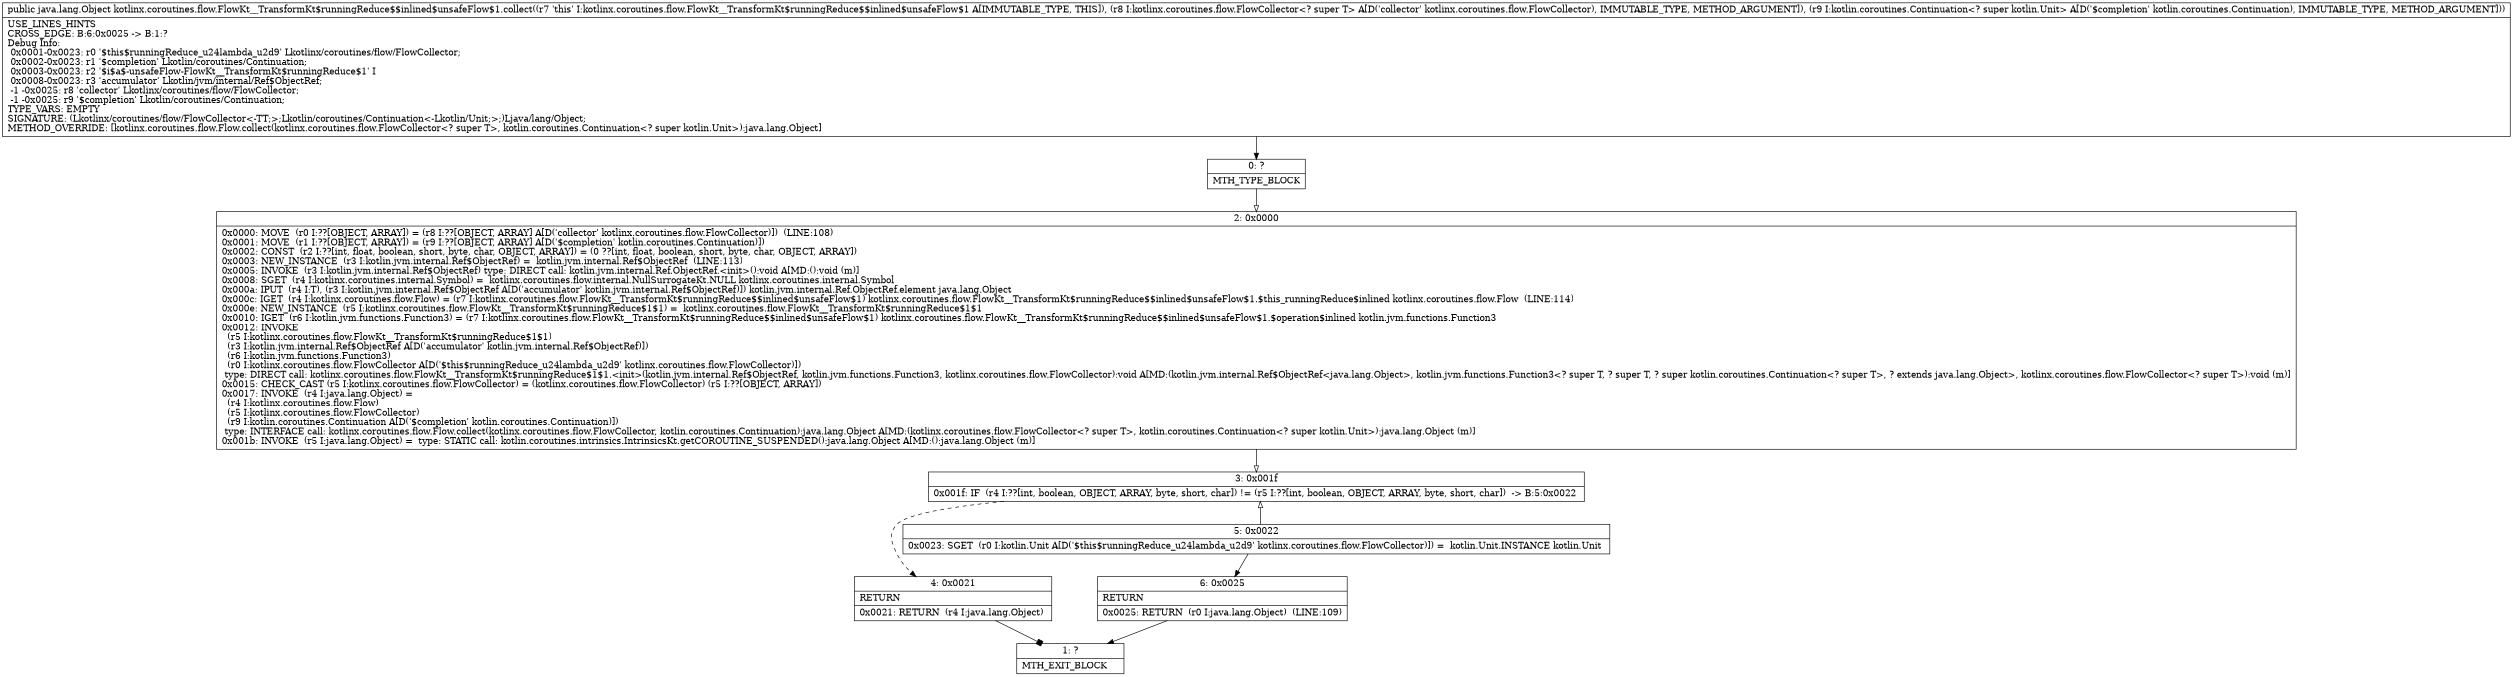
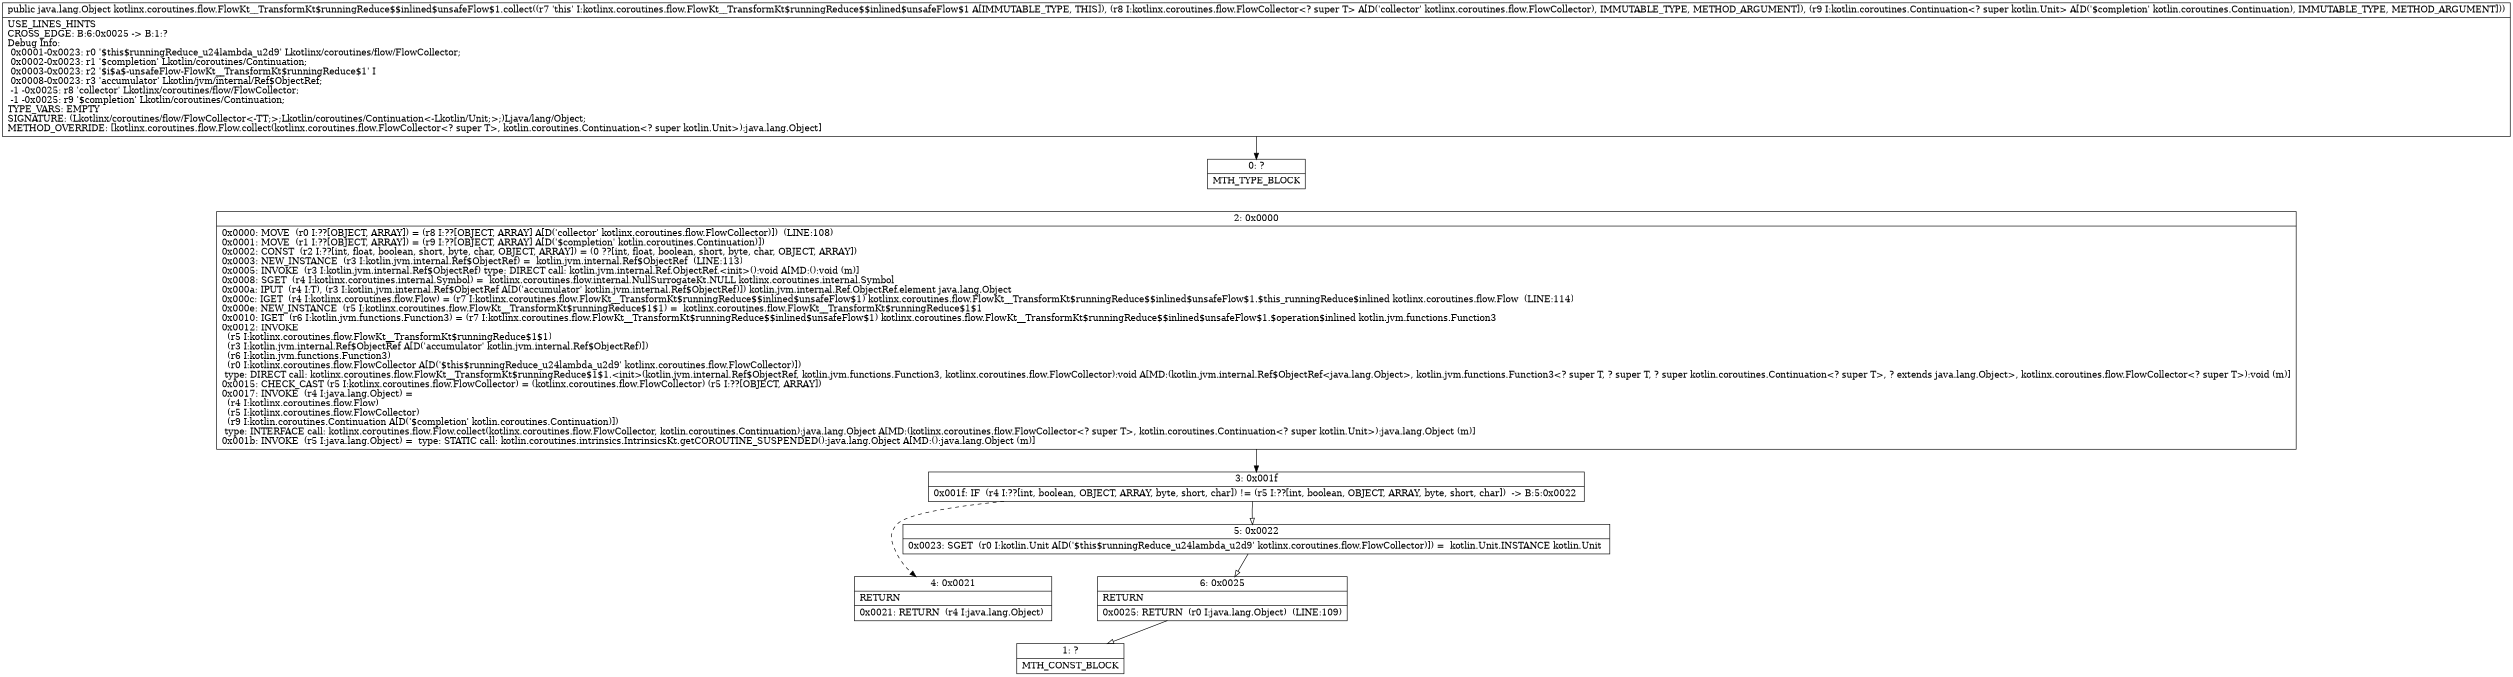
(1256, 197) -> none
(1256, 457) -> (1256, 457)
(1261, 516) -> (1252, 510)
(1243, 563) -> (1243, 563)
(1016, 631) -> none
(1140, 631) -> (1140, 631)
(1065, 666) -> (1070, 666)
